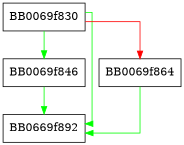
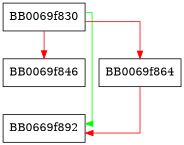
(44, 41) -> (44, 41)
(44, 97) -> none
(140, 133) -> (140, 133)
